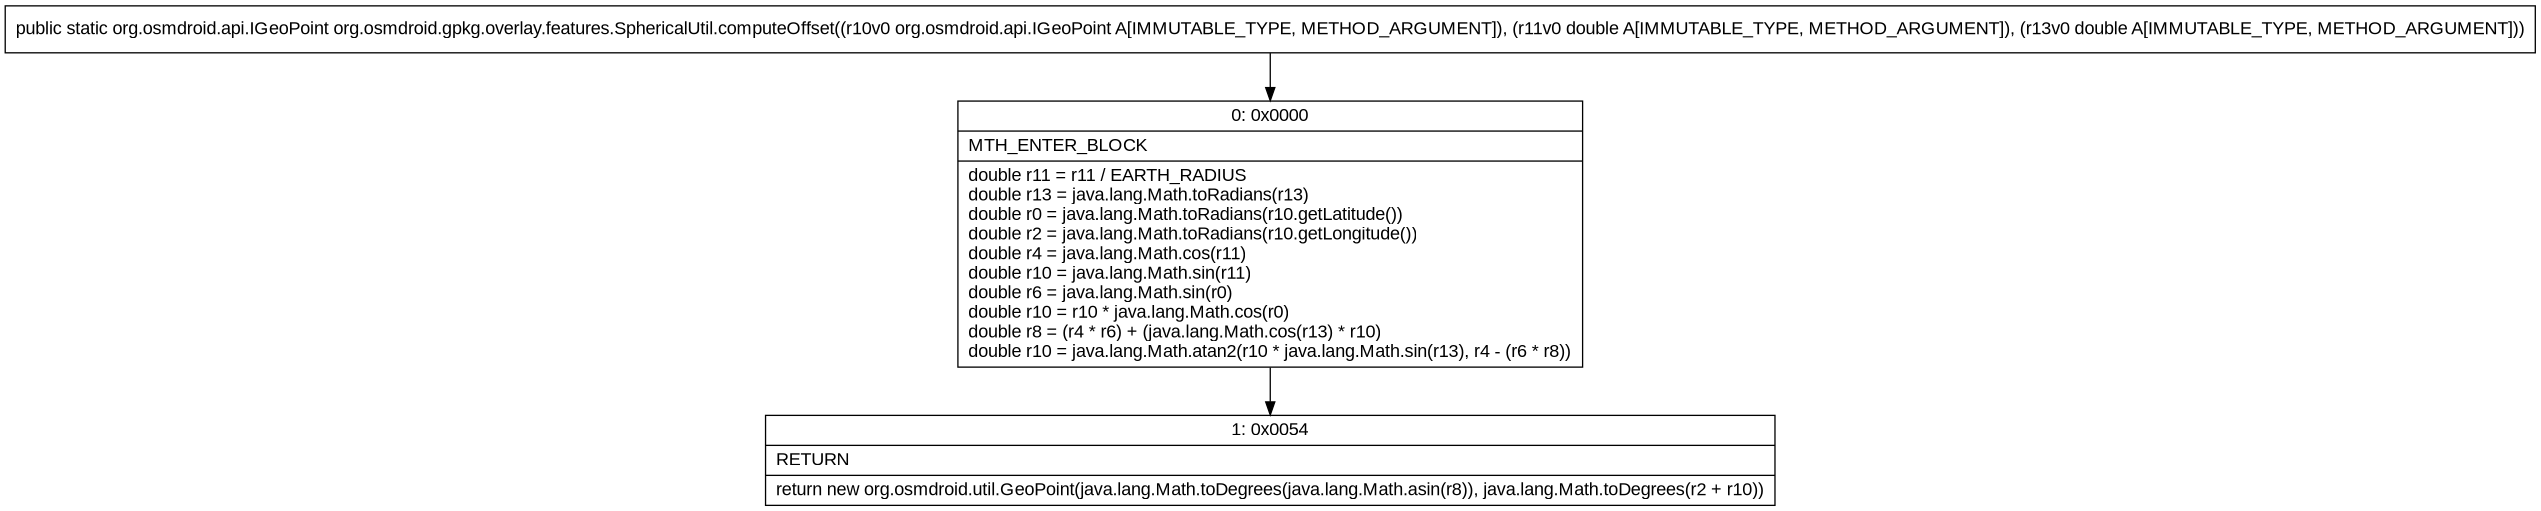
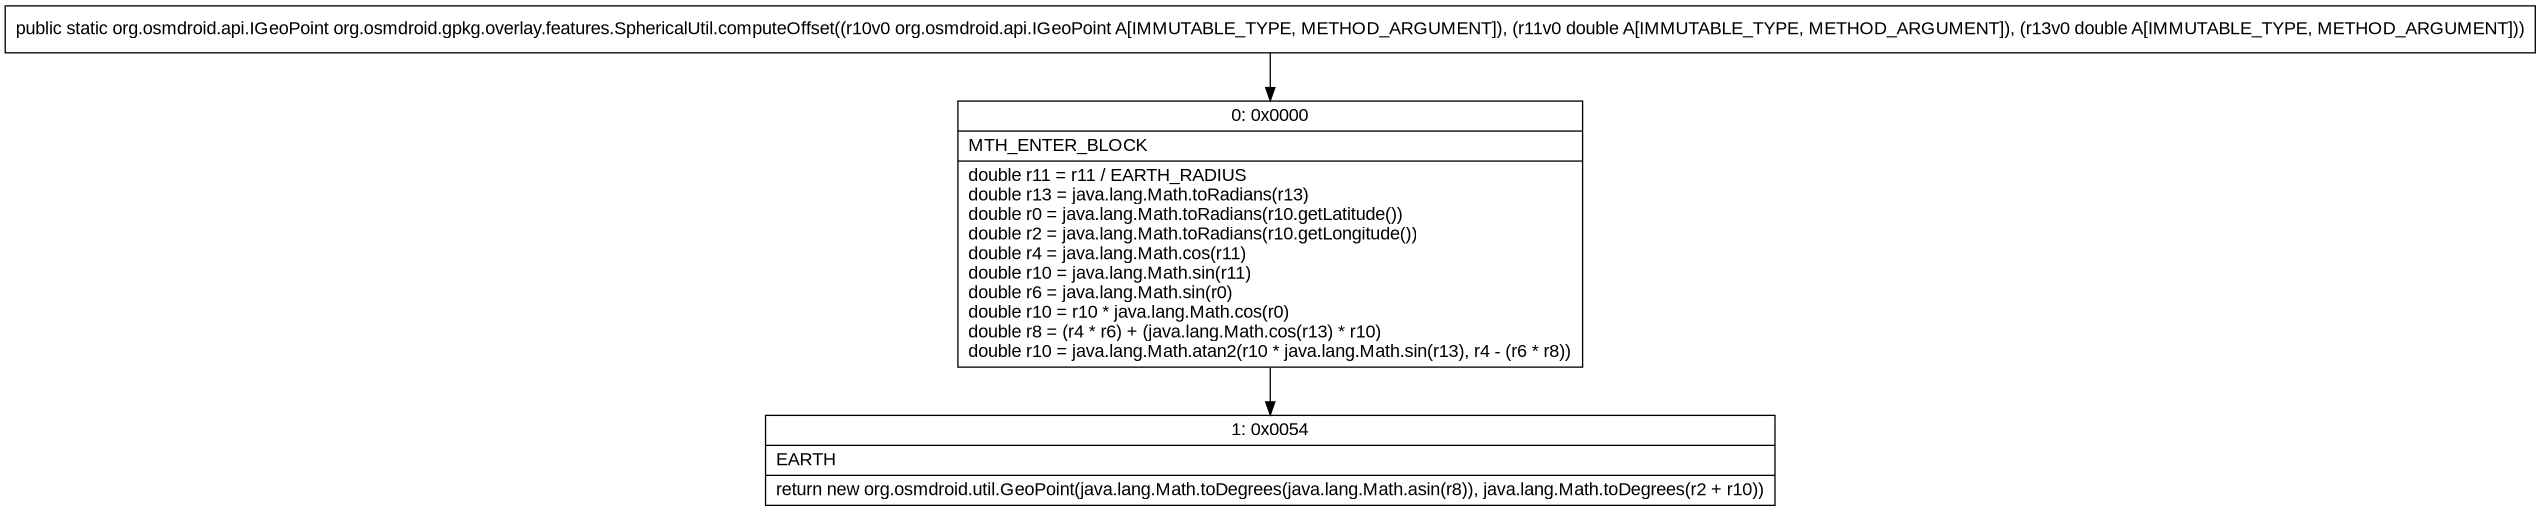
(813, 460) -> (806, 460)
